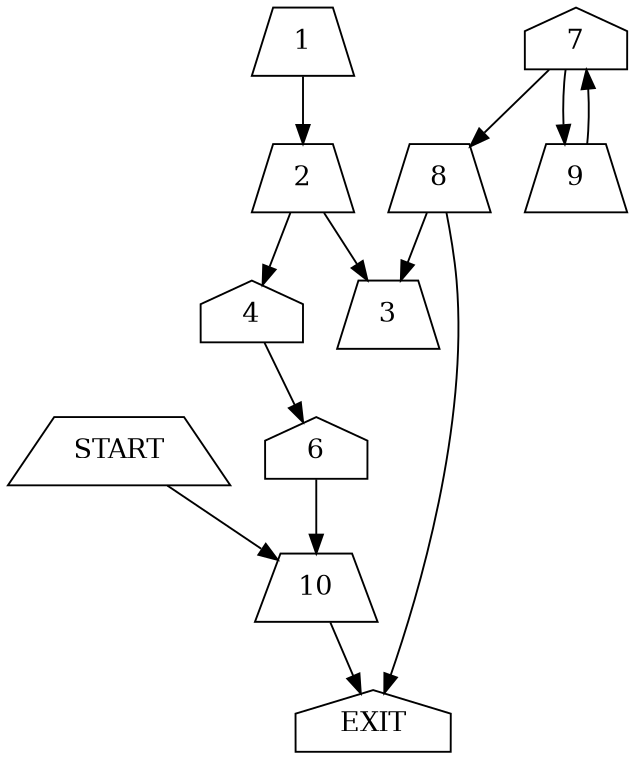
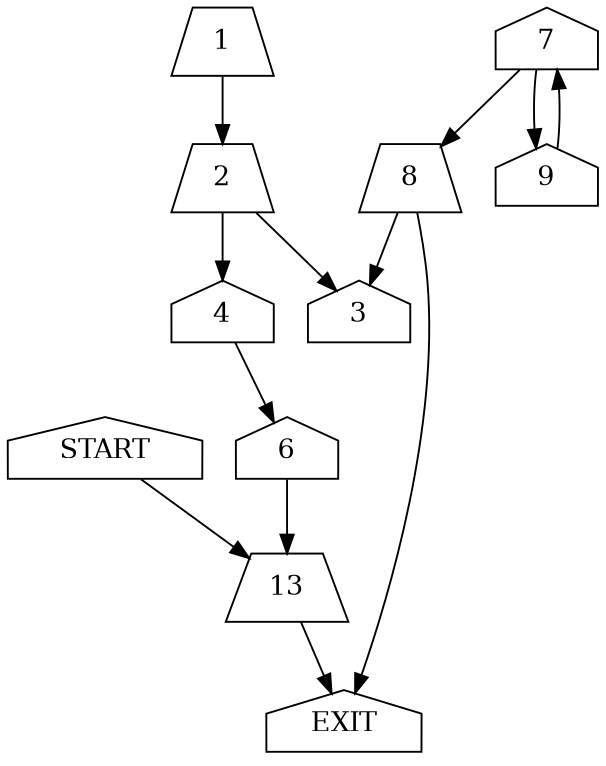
(576, 178) -> (547, 178)
(388, 315) -> (359, 315)
(119, 451) -> (105, 451)
(316, 588) -> (287, 588)
